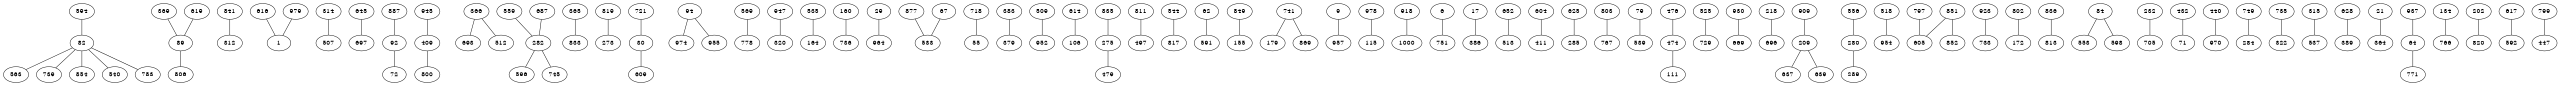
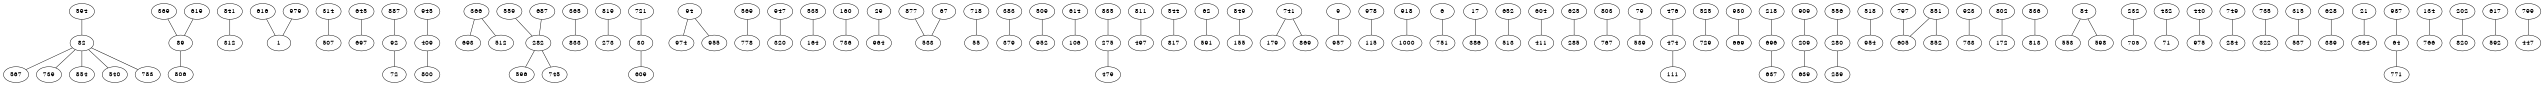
(2216, 43) -> (2200, 43)
(1796, 59) -> (1772, 59)
(16, 75) -> (16, 75)
